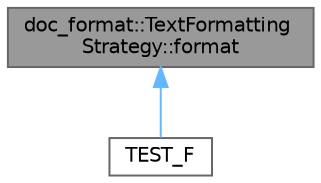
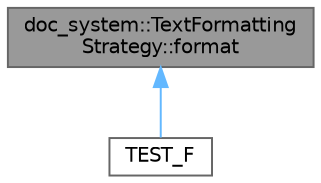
(161, 37) -> (161, 37)
